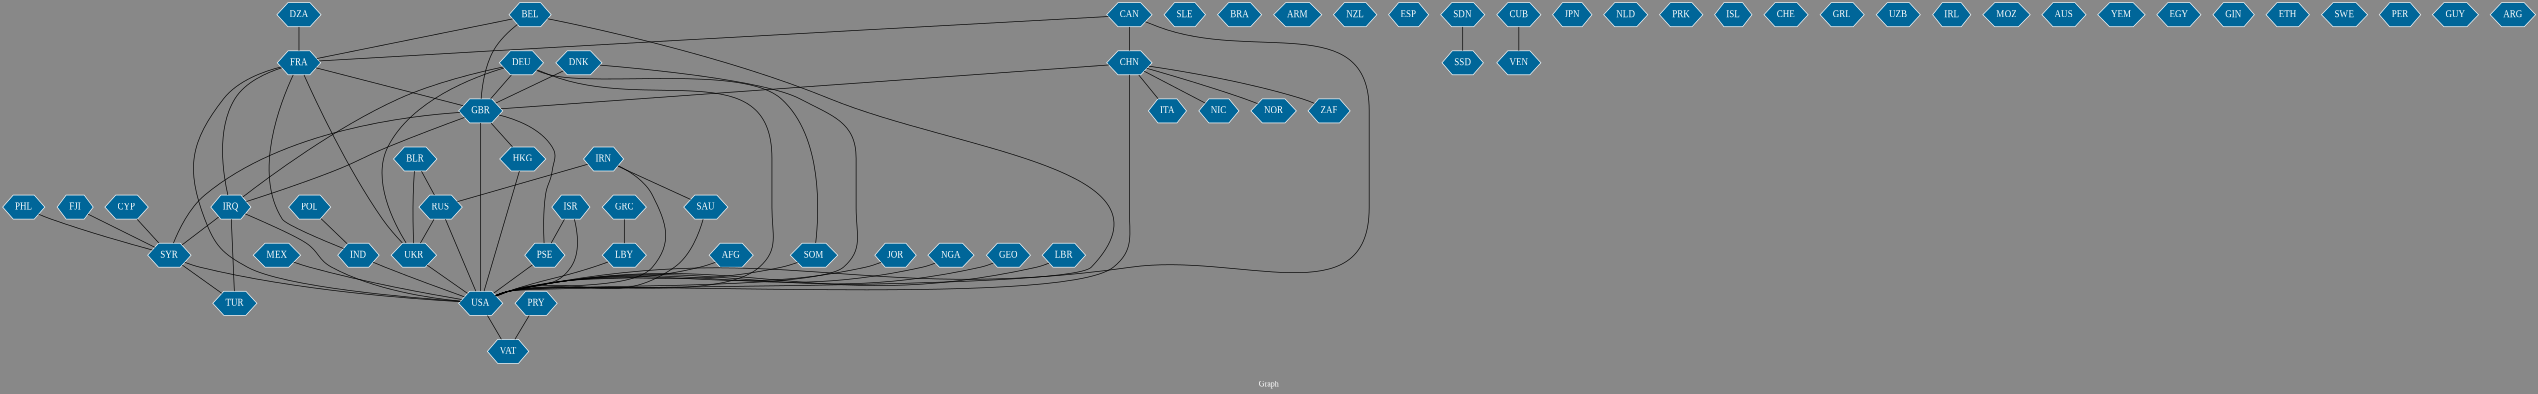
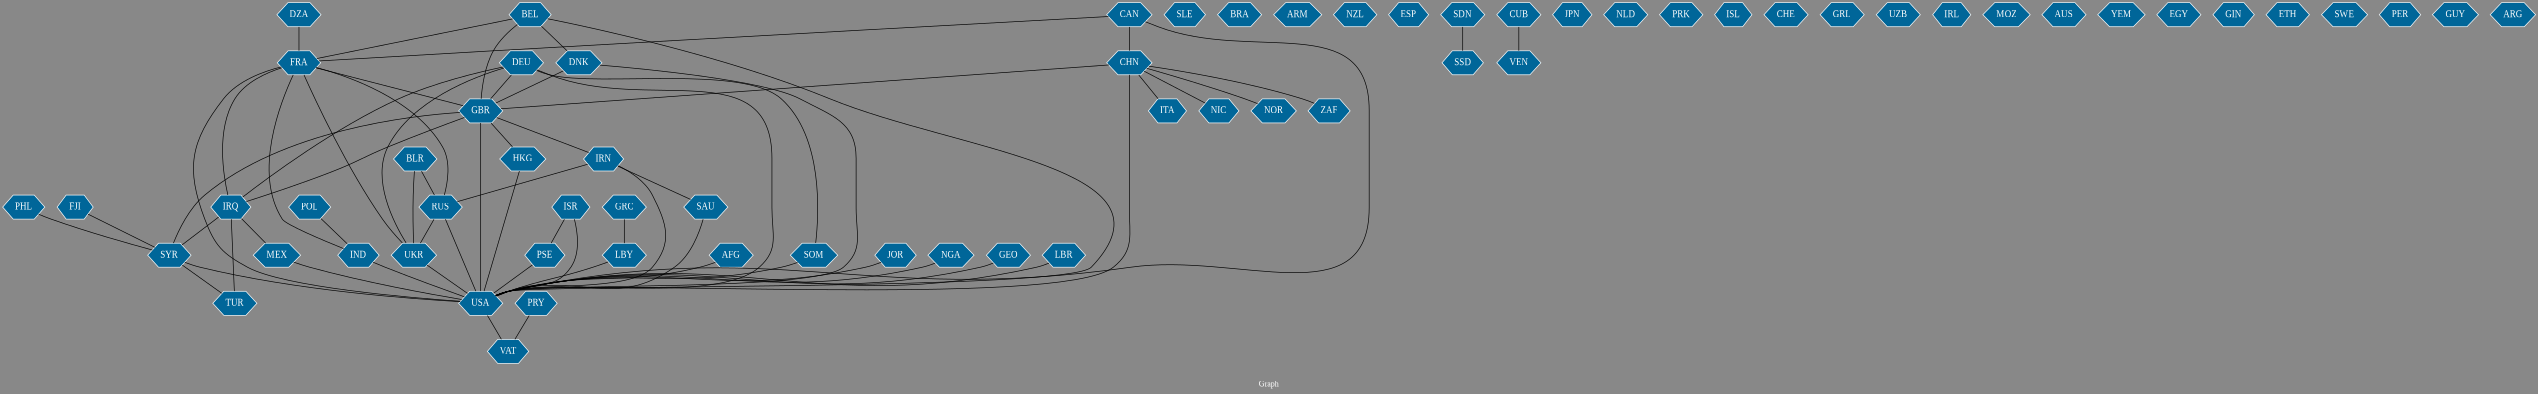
none -> (554, 39)
none -> (408, 109)
(554, 164) -> (543, 135)
(127, 207) -> none
(335, 269) -> (254, 231)
